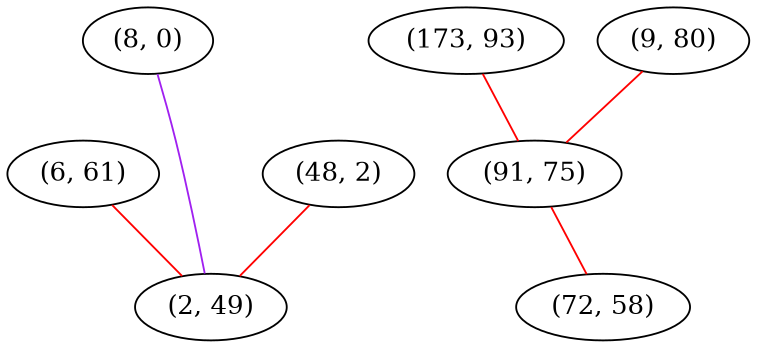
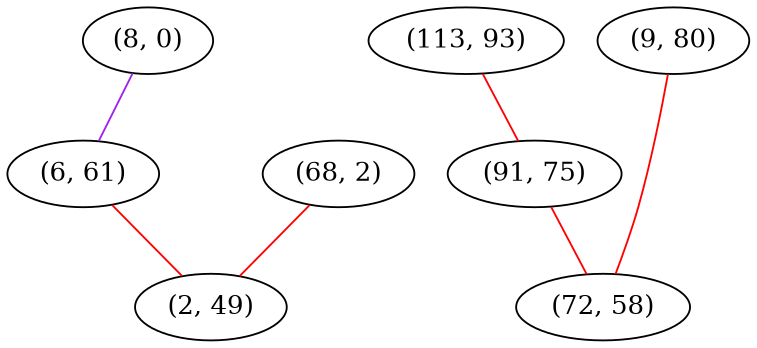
(466, 41) -> (466, 41)
(604, 107) -> (647, 175)
(184, 173) -> (116, 107)
(339, 174) -> (339, 174)
